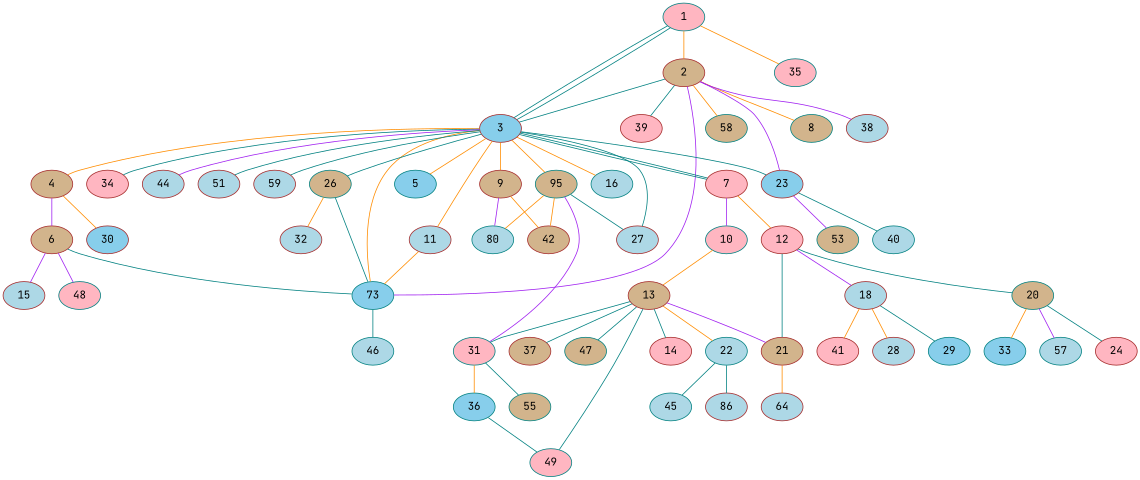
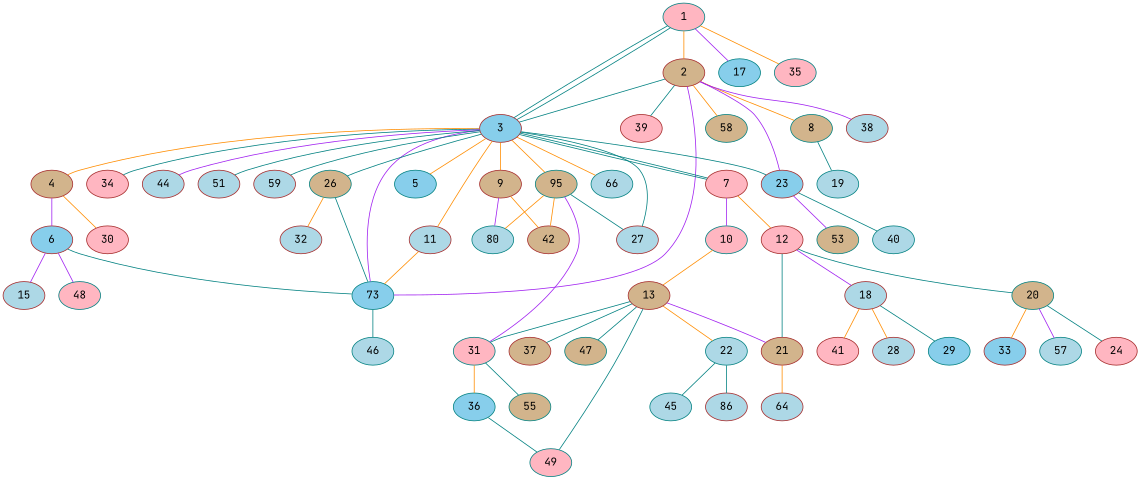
none -> (740, 73)
(384, 176) -> (384, 176)
(612, 184) -> (612, 184)
none -> (838, 184)
(52, 240) -> (52, 240)
(108, 240) -> (108, 240)
(671, 351) -> none
(1005, 351) -> (1005, 351)
